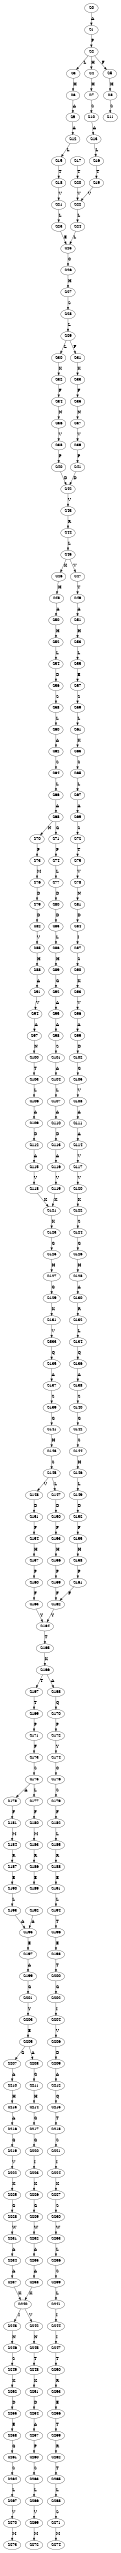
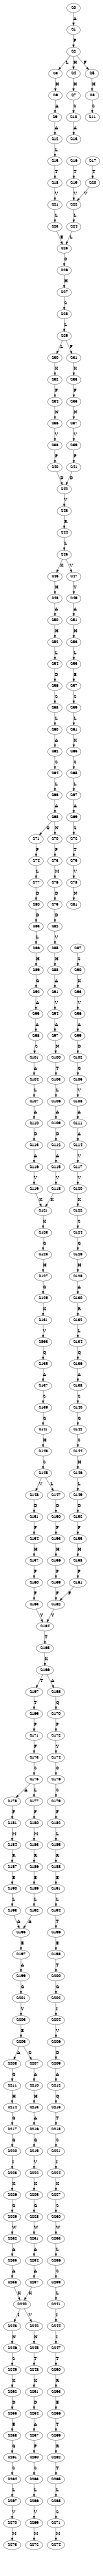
(95, 149) -> none
(78, 927) -> none
none -> (34, 1899)
